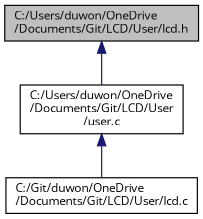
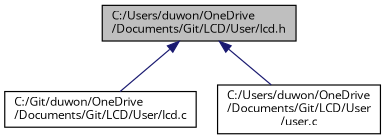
(102, 162) -> (145, 70)
